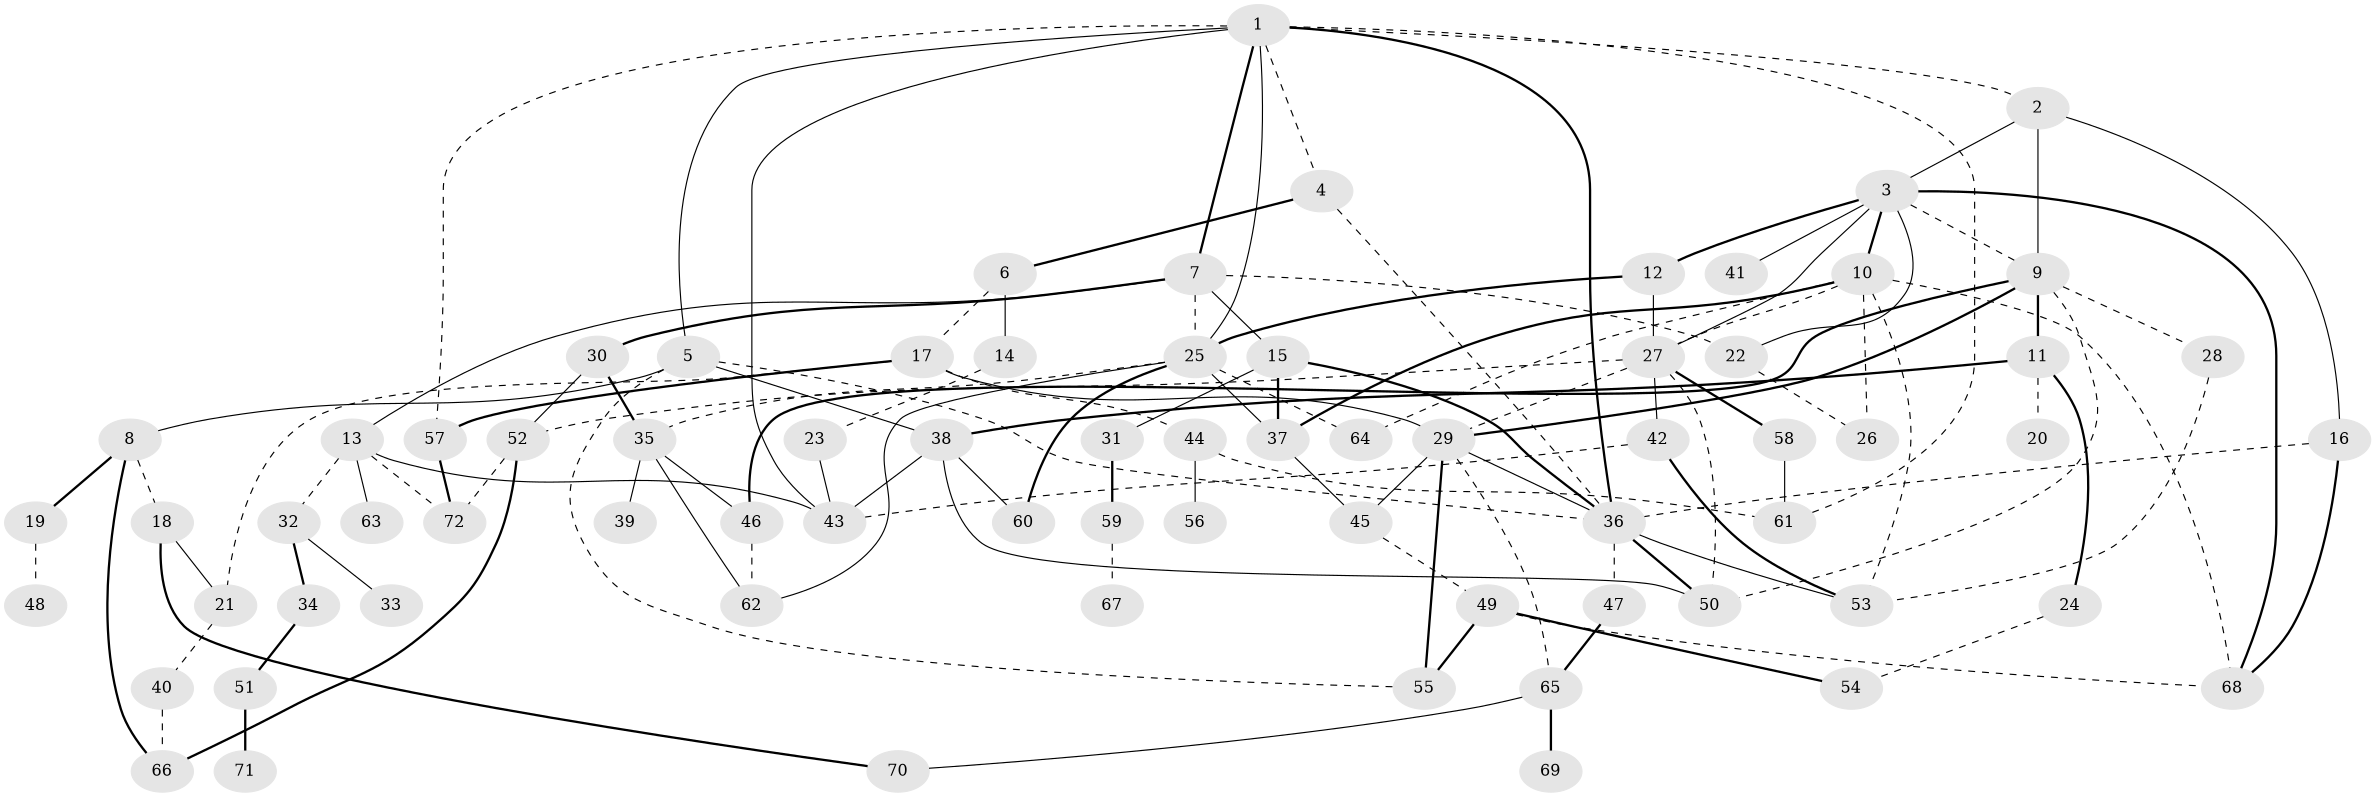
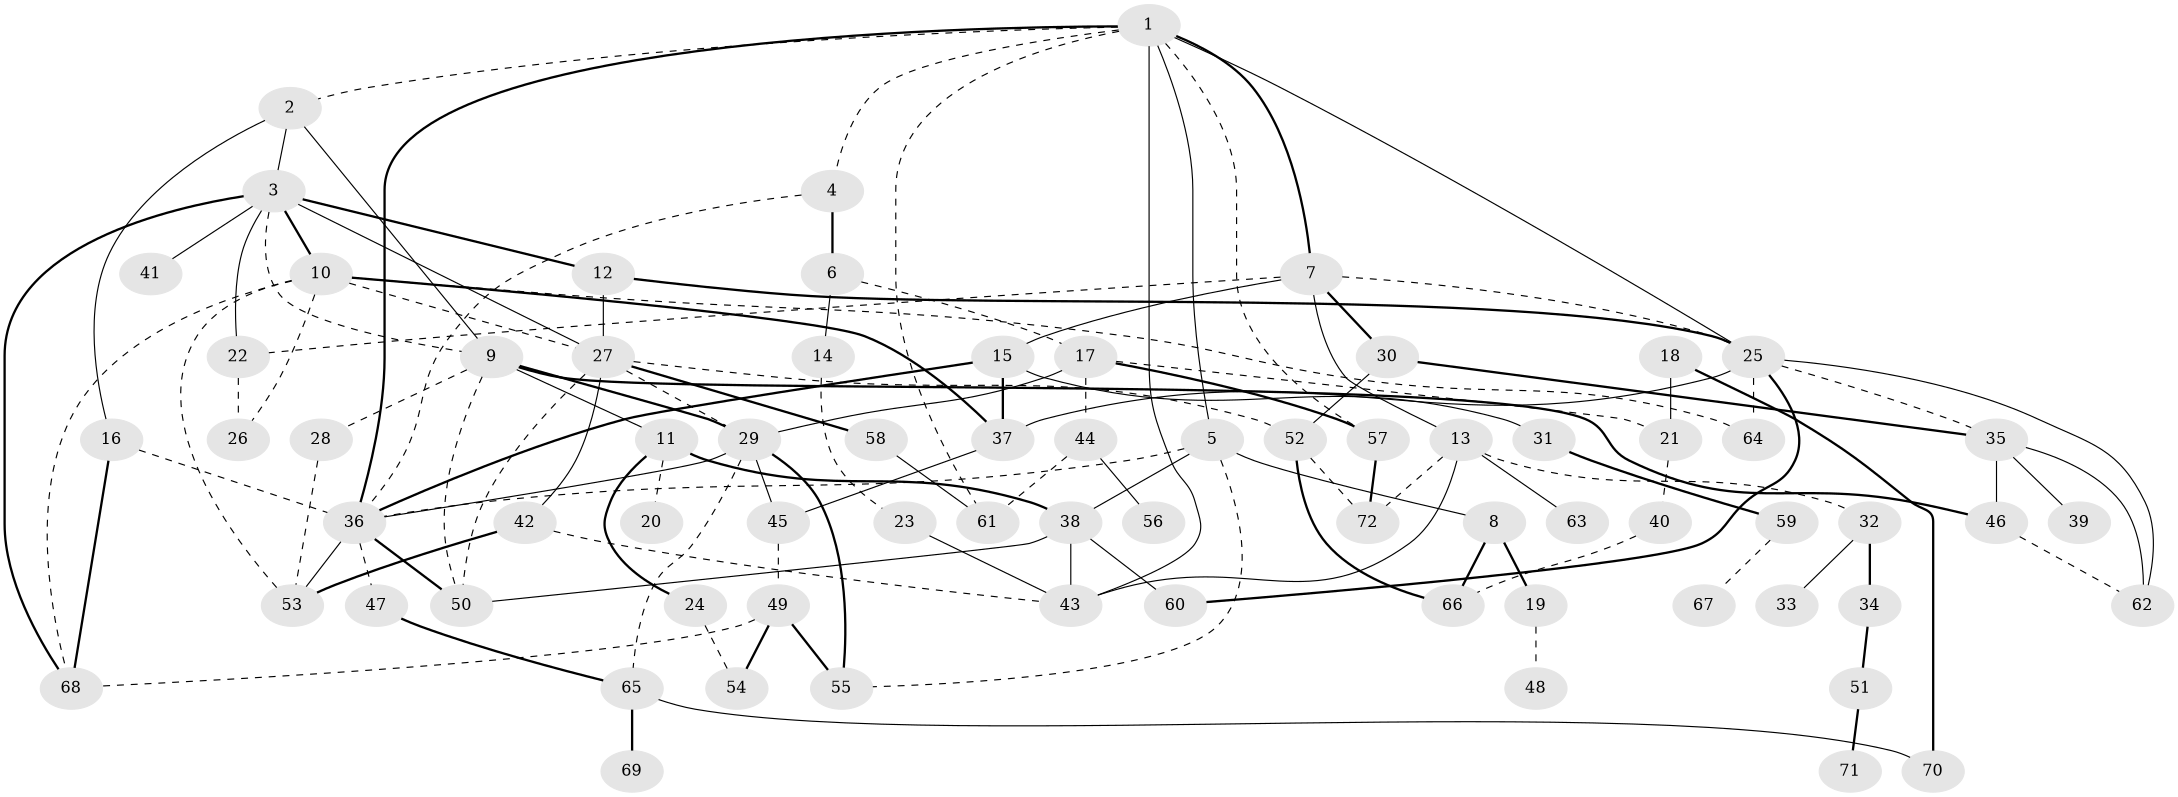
(2038, 308) -> (579, 398)
(146, 481) -> none
